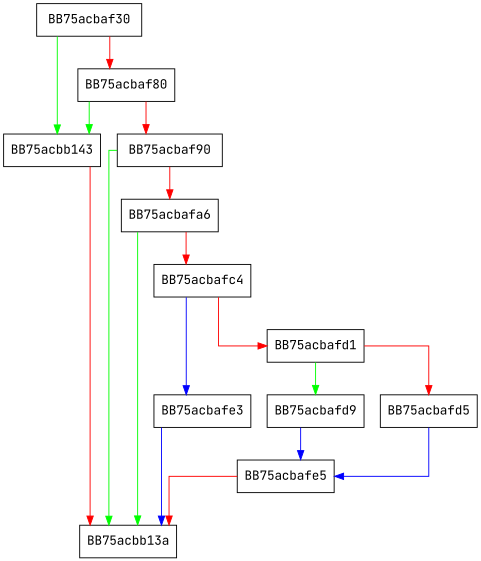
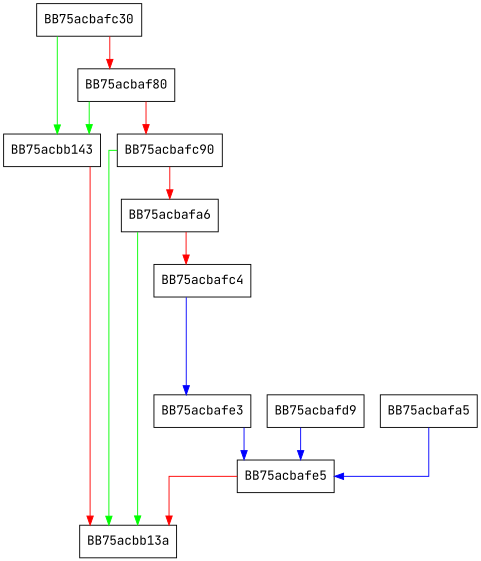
(89, 20) -> (89, 20)
(170, 150) -> (170, 150)
(316, 346) -> none
(429, 411) -> (429, 411)
(161, 472) -> (244, 439)
